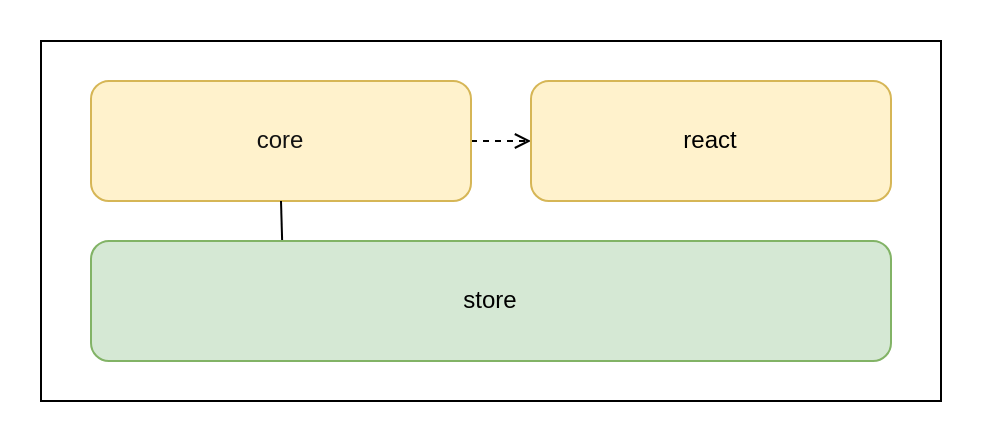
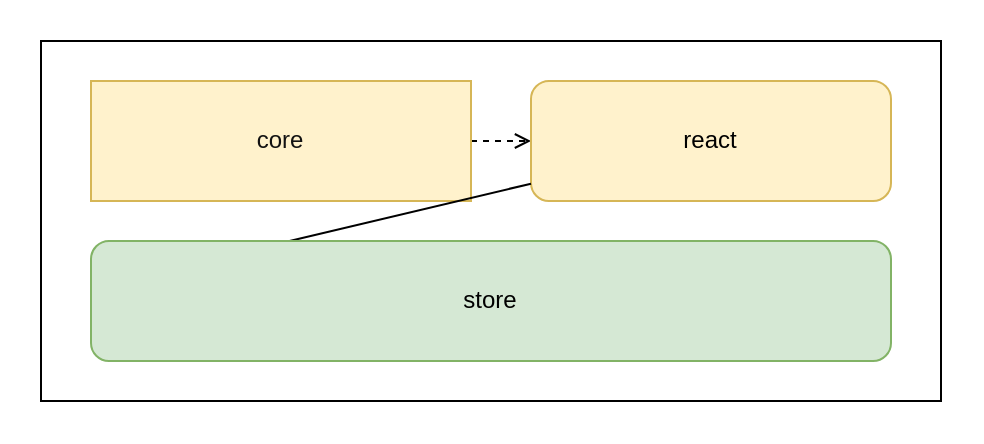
(281, 141) -> (281, 141)
(282, 221) -> (410, 212)
